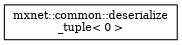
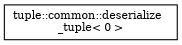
(91, 22) -> (91, 22)
